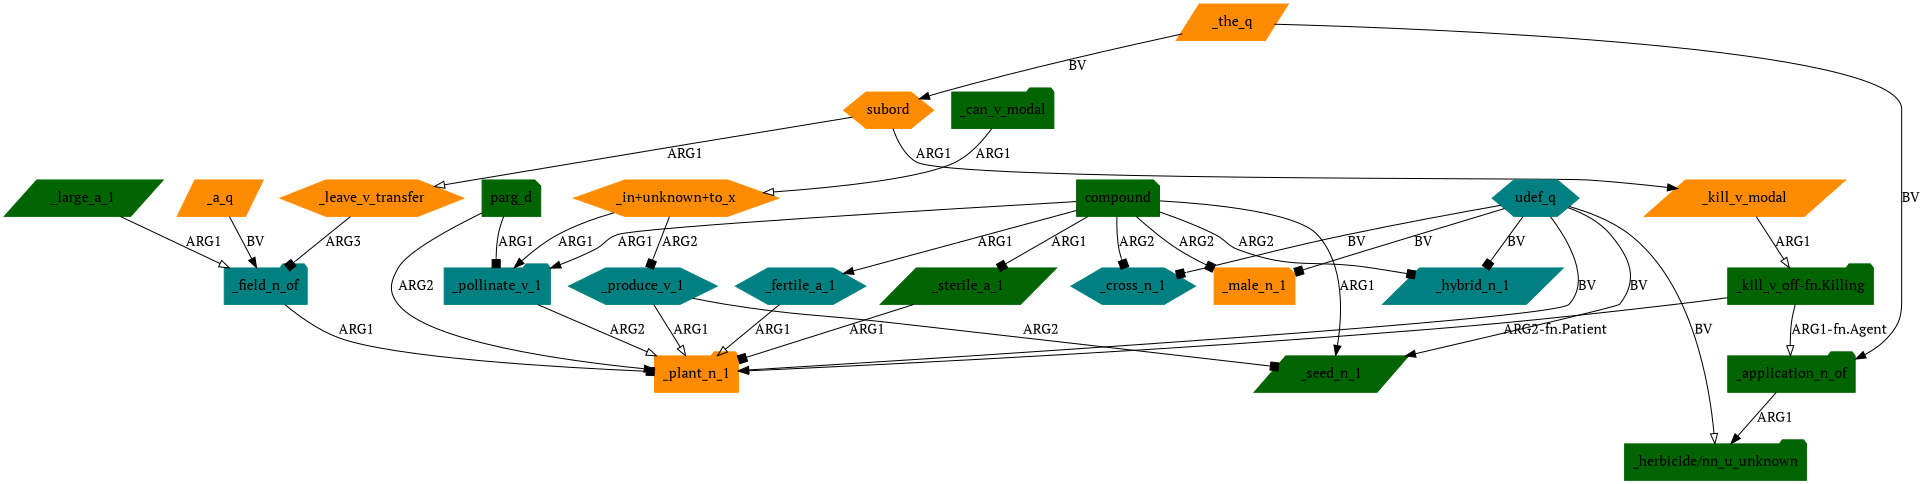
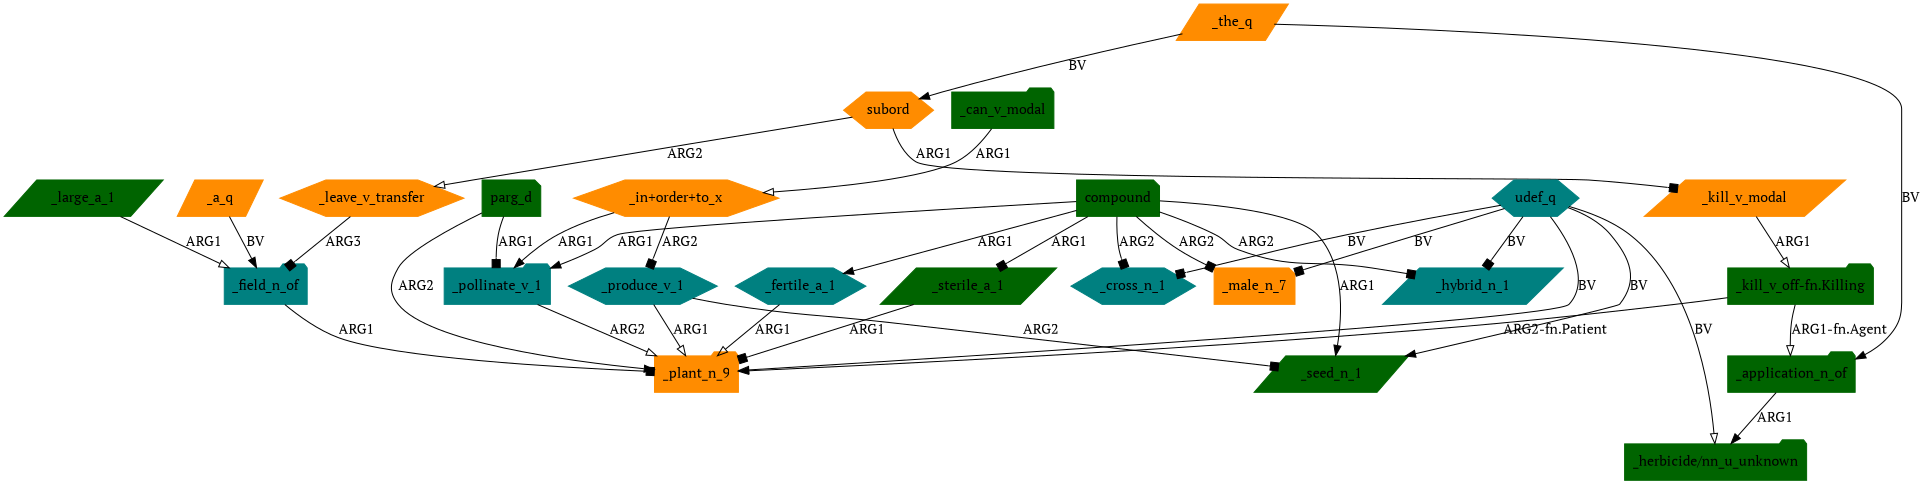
(685, 154) -> (685, 154)
(1271, 177) -> (1271, 177)
(676, 198) -> (676, 198)
(1255, 286) -> (1255, 286)
(696, 374) -> (696, 374)
